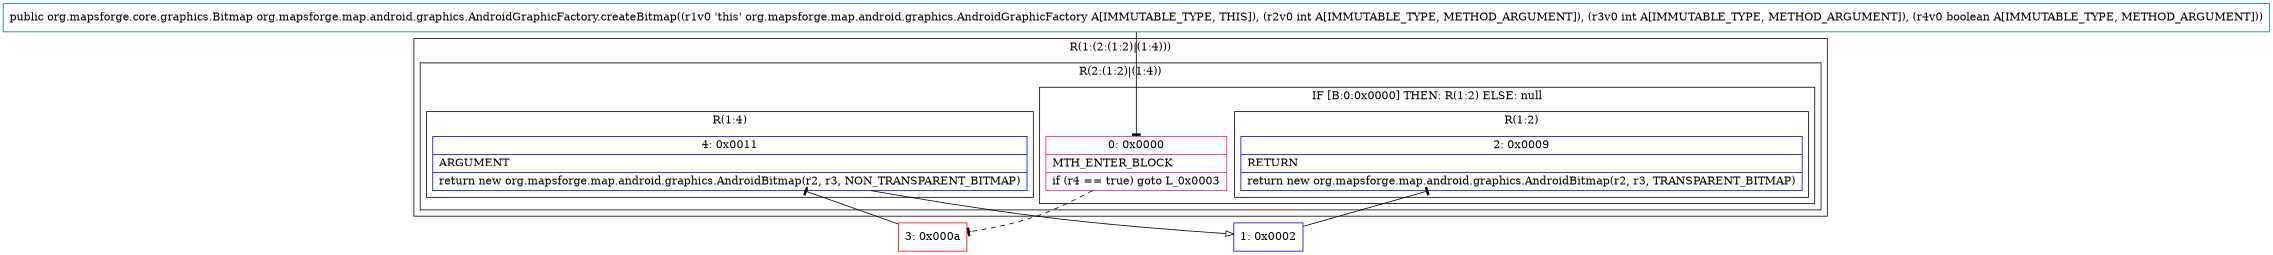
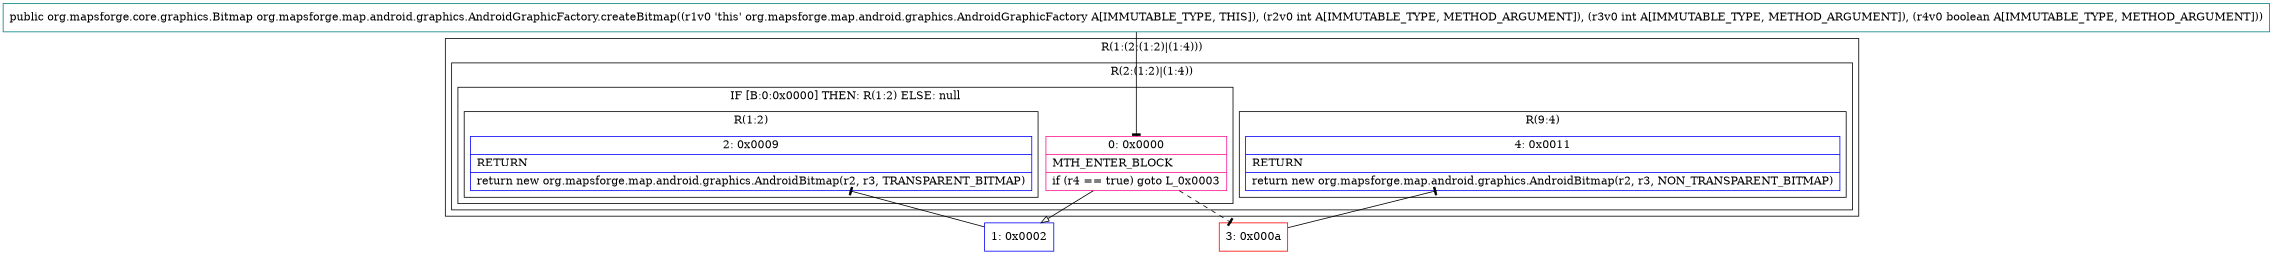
(730, 121) -> (1543, 121)
(474, 163) -> (1277, 163)
(1083, 222) -> (1081, 198)
